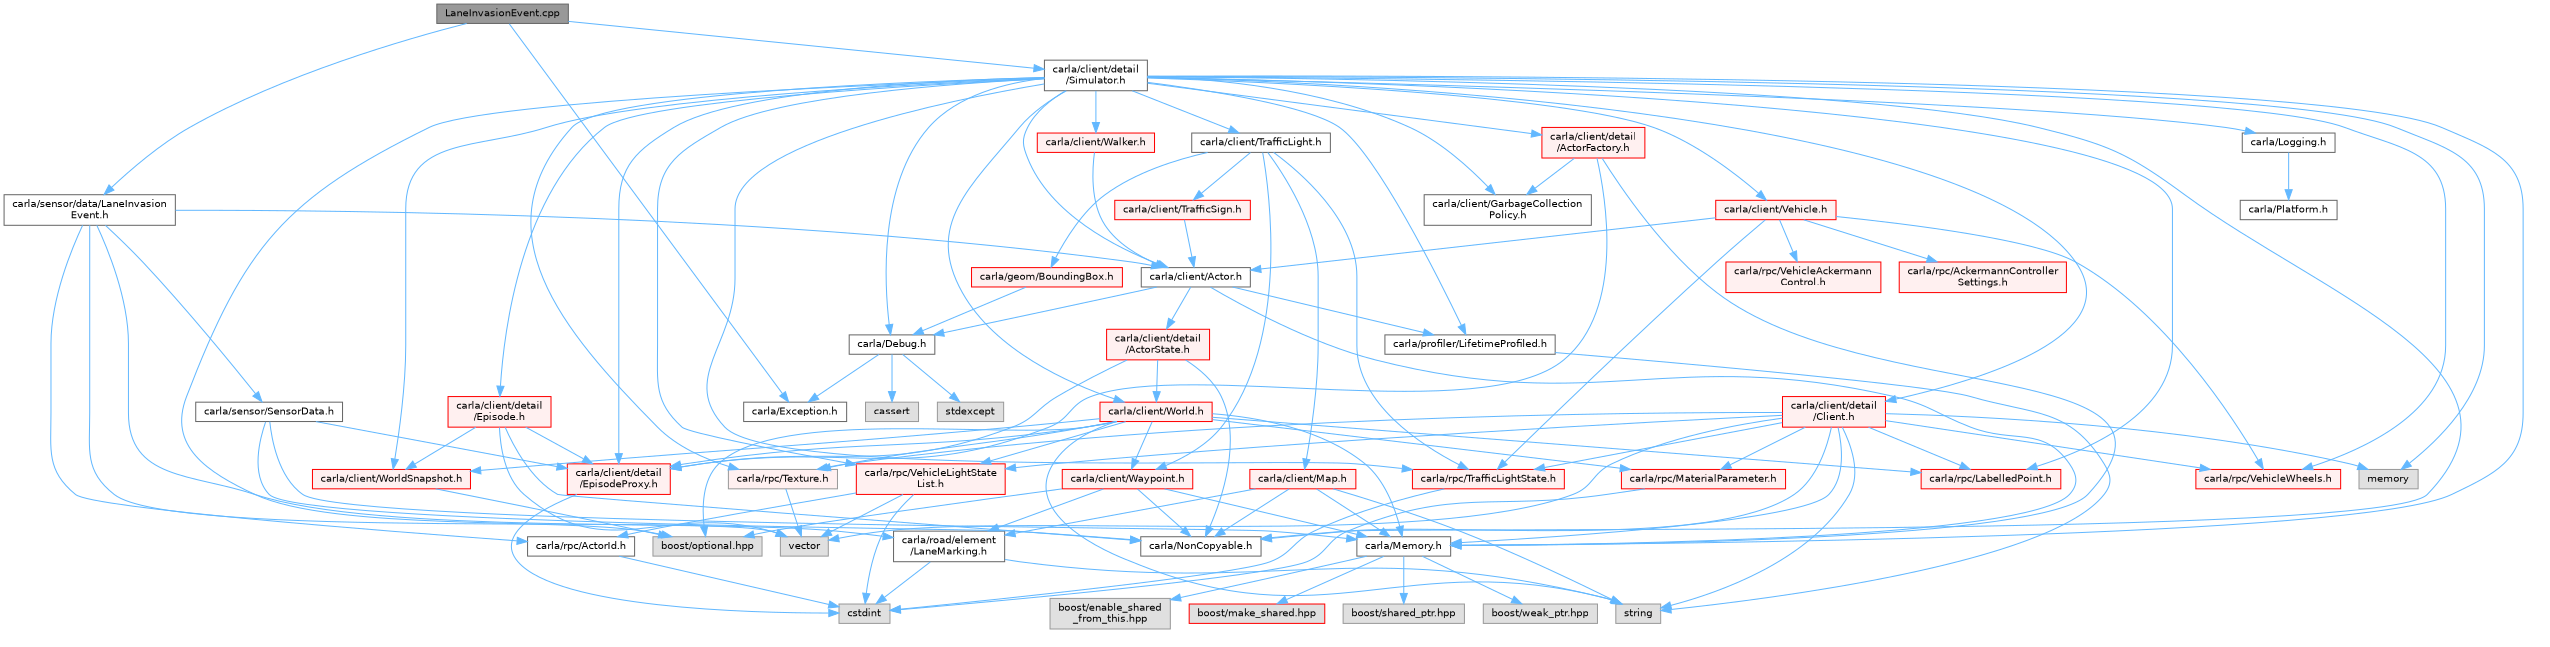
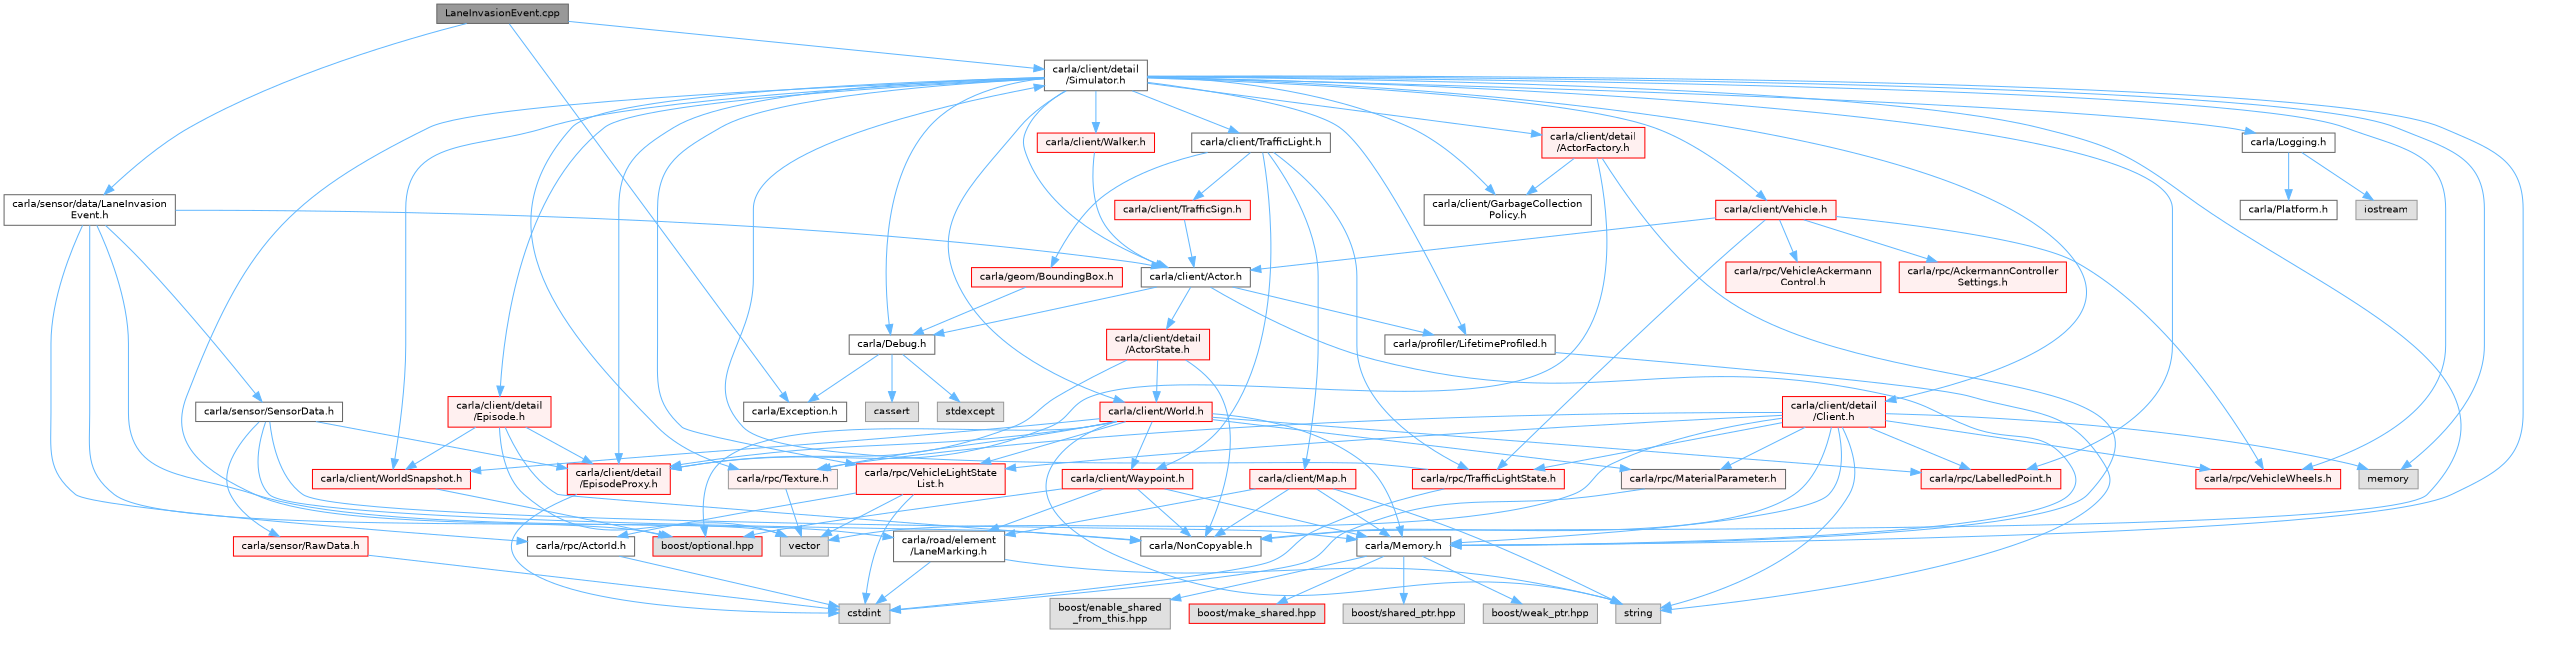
none -> (2387, 210)
(746, 436) -> (753, 431)
(1703, 479) -> (1703, 479)
none -> (301, 546)
(707, 546) -> (707, 546)
